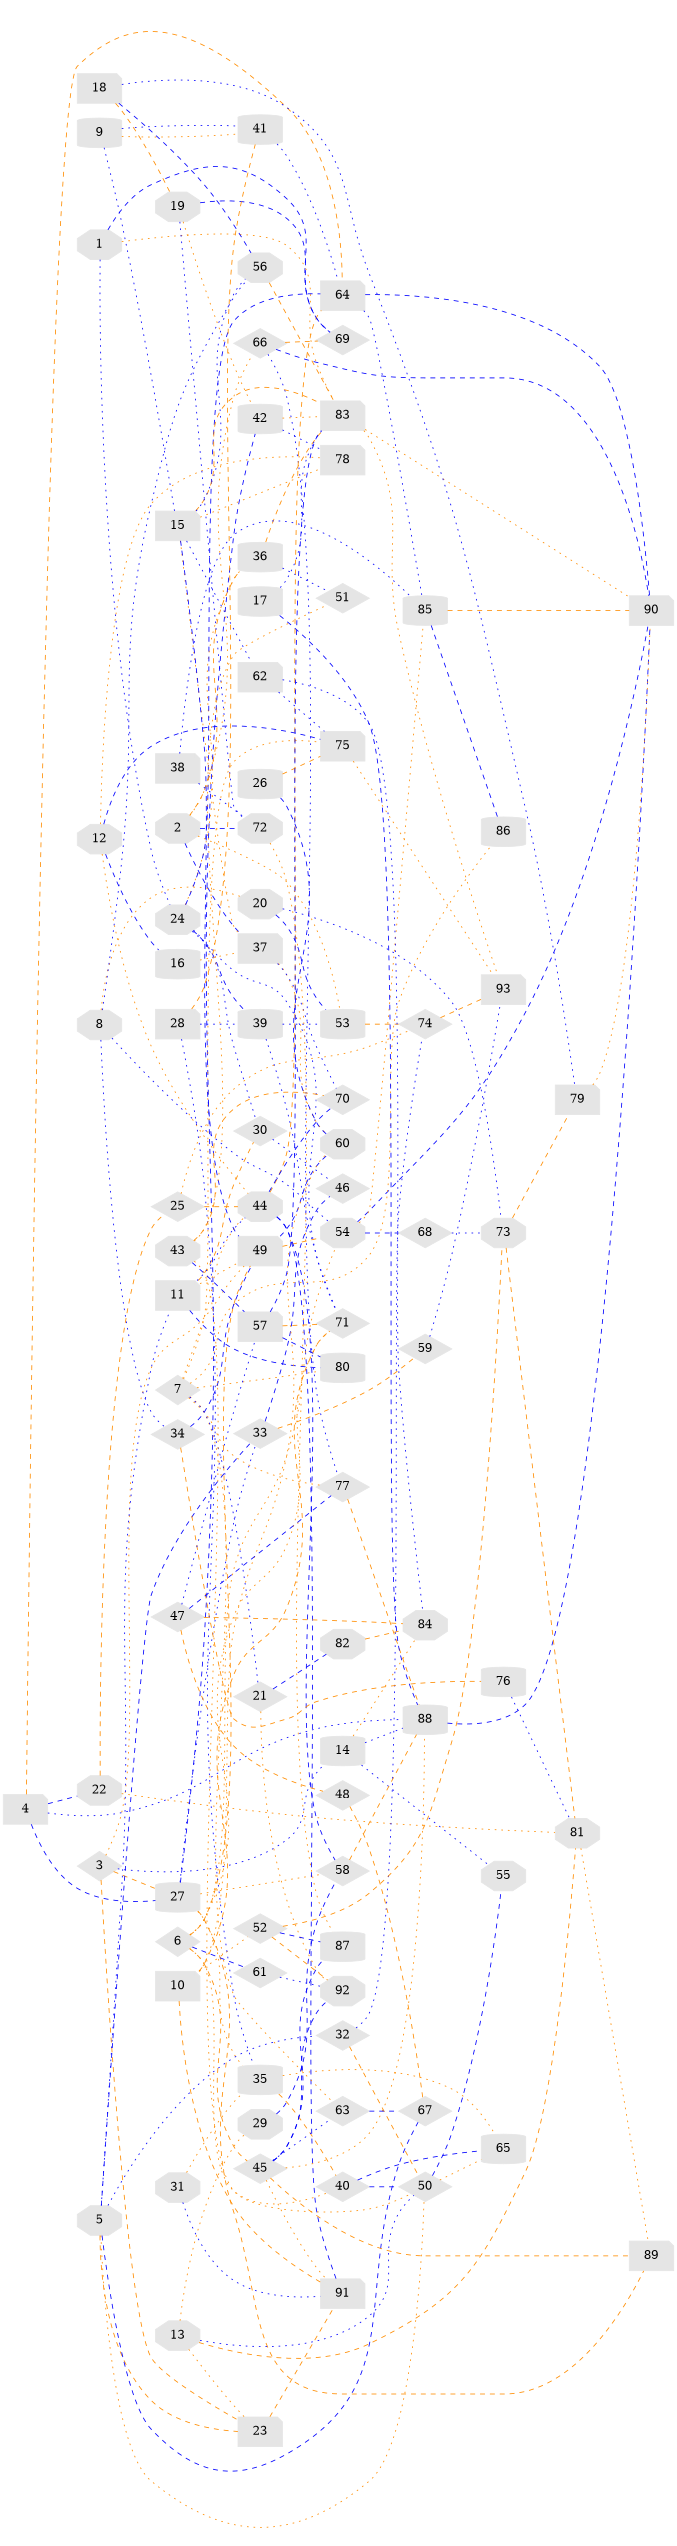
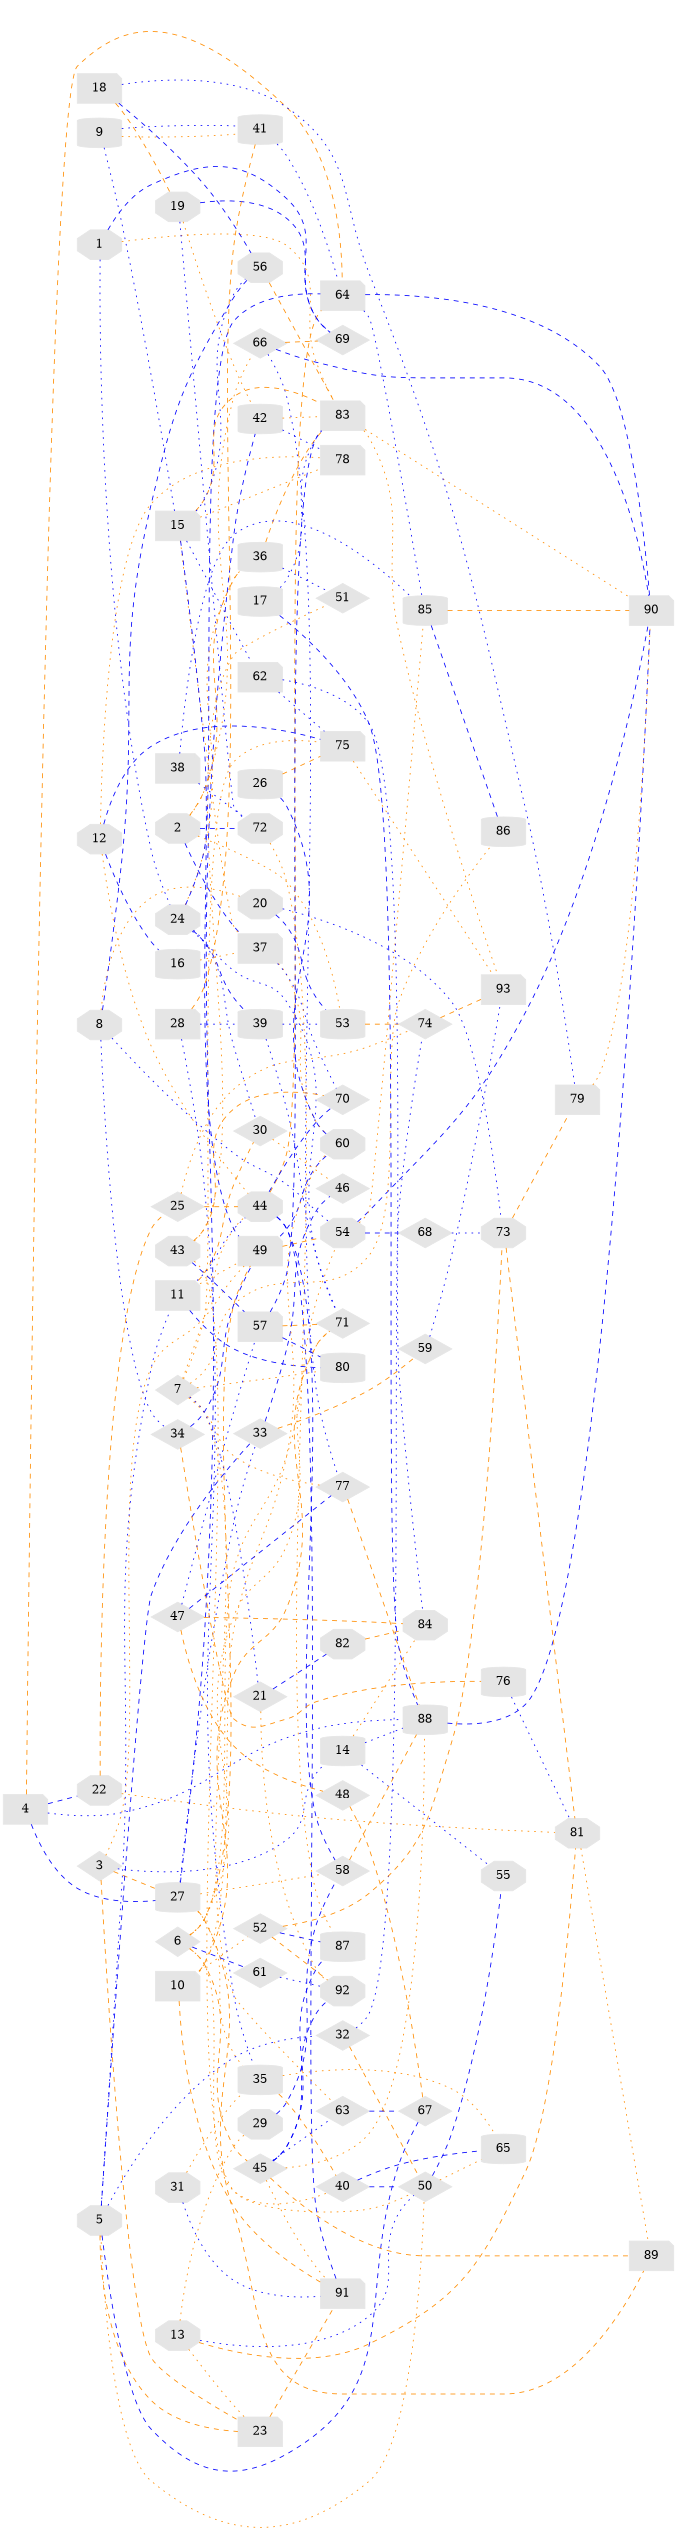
(131, 634) -> (131, 634)
(302, 1160) -> (302, 1160)
